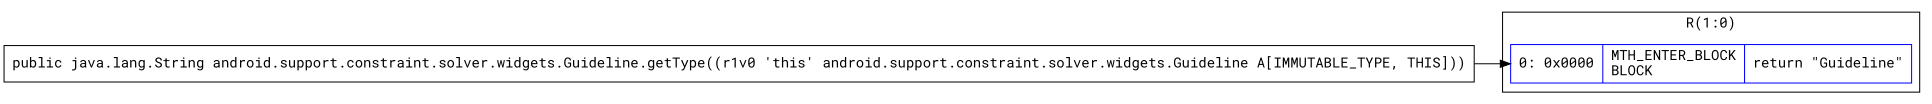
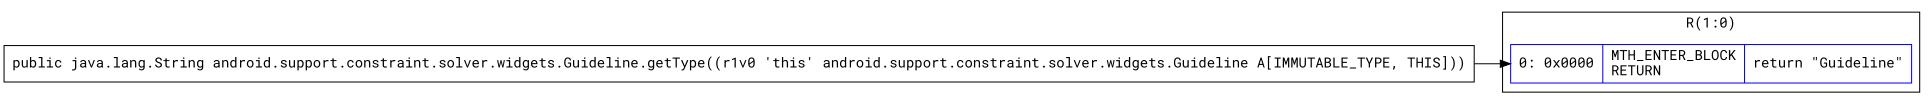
(1632, 71) -> (1636, 71)
